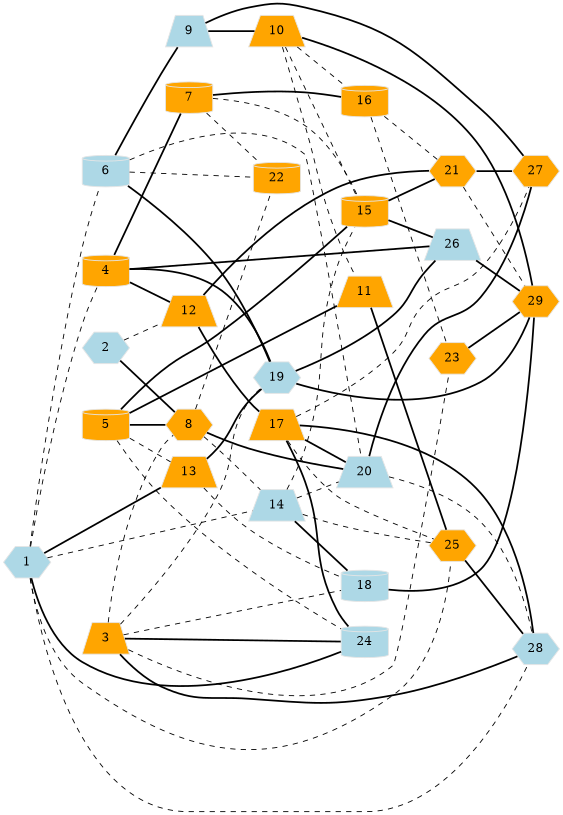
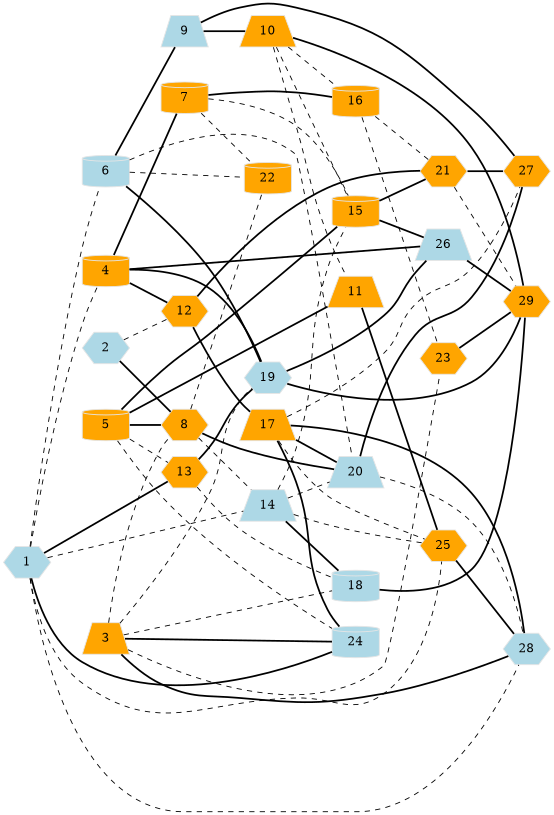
(189, 311) -> (185, 311)
(189, 472) -> (185, 472)
